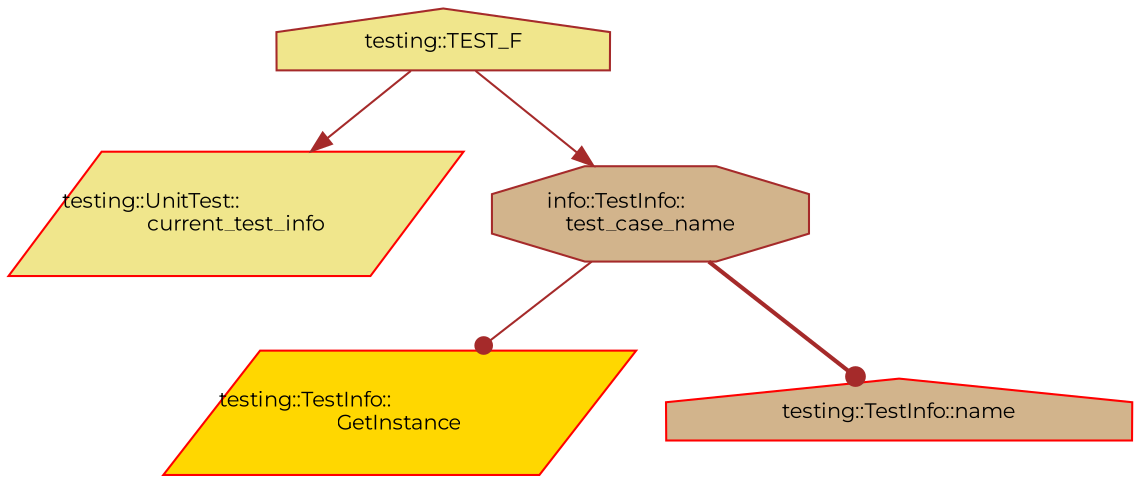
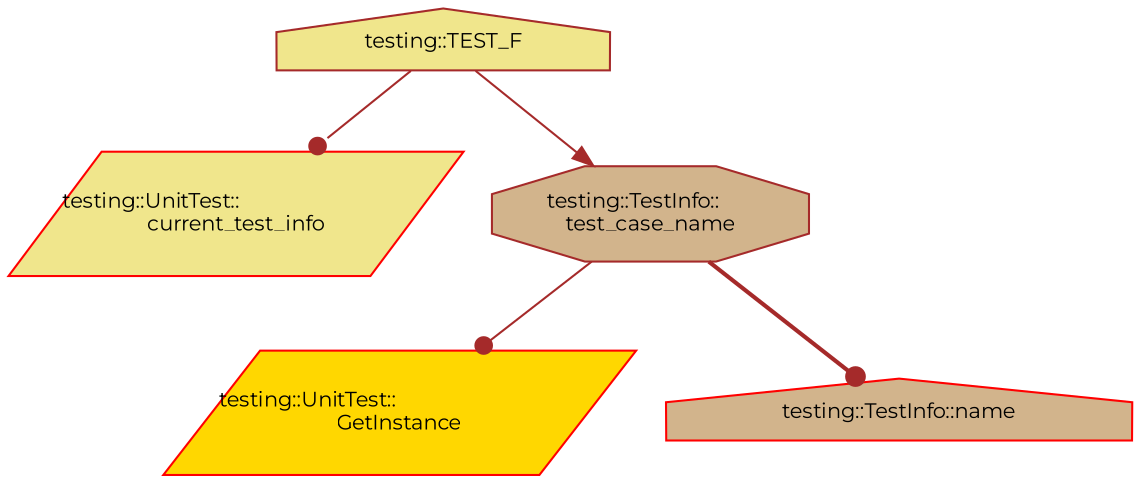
(369, 104) -> (369, 104)
(650, 214) -> (650, 214)
(400, 413) -> (400, 413)
